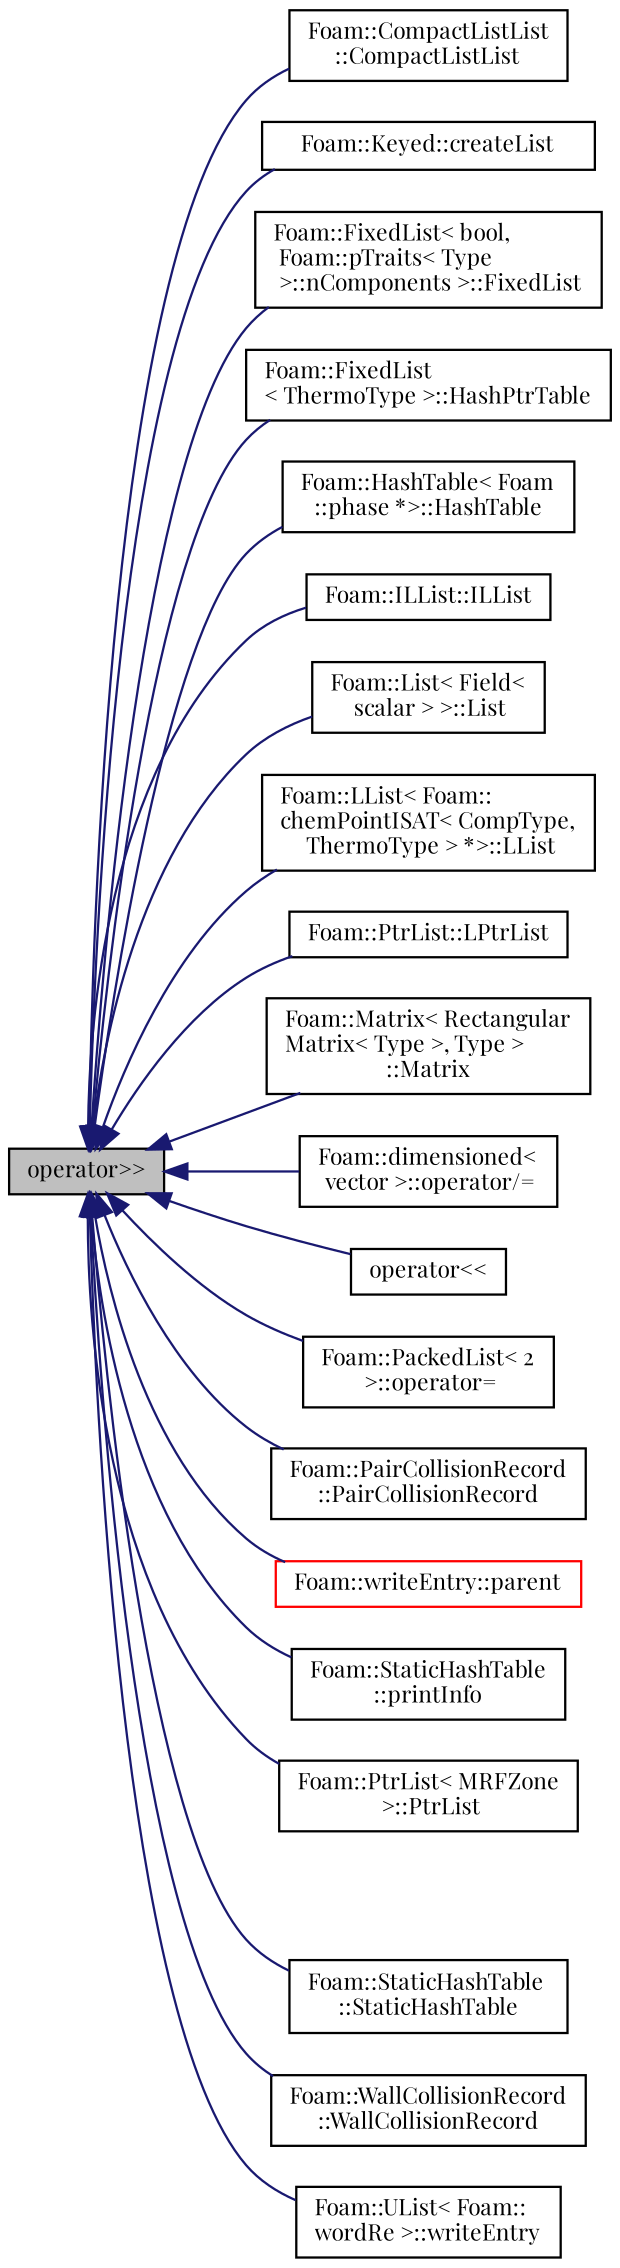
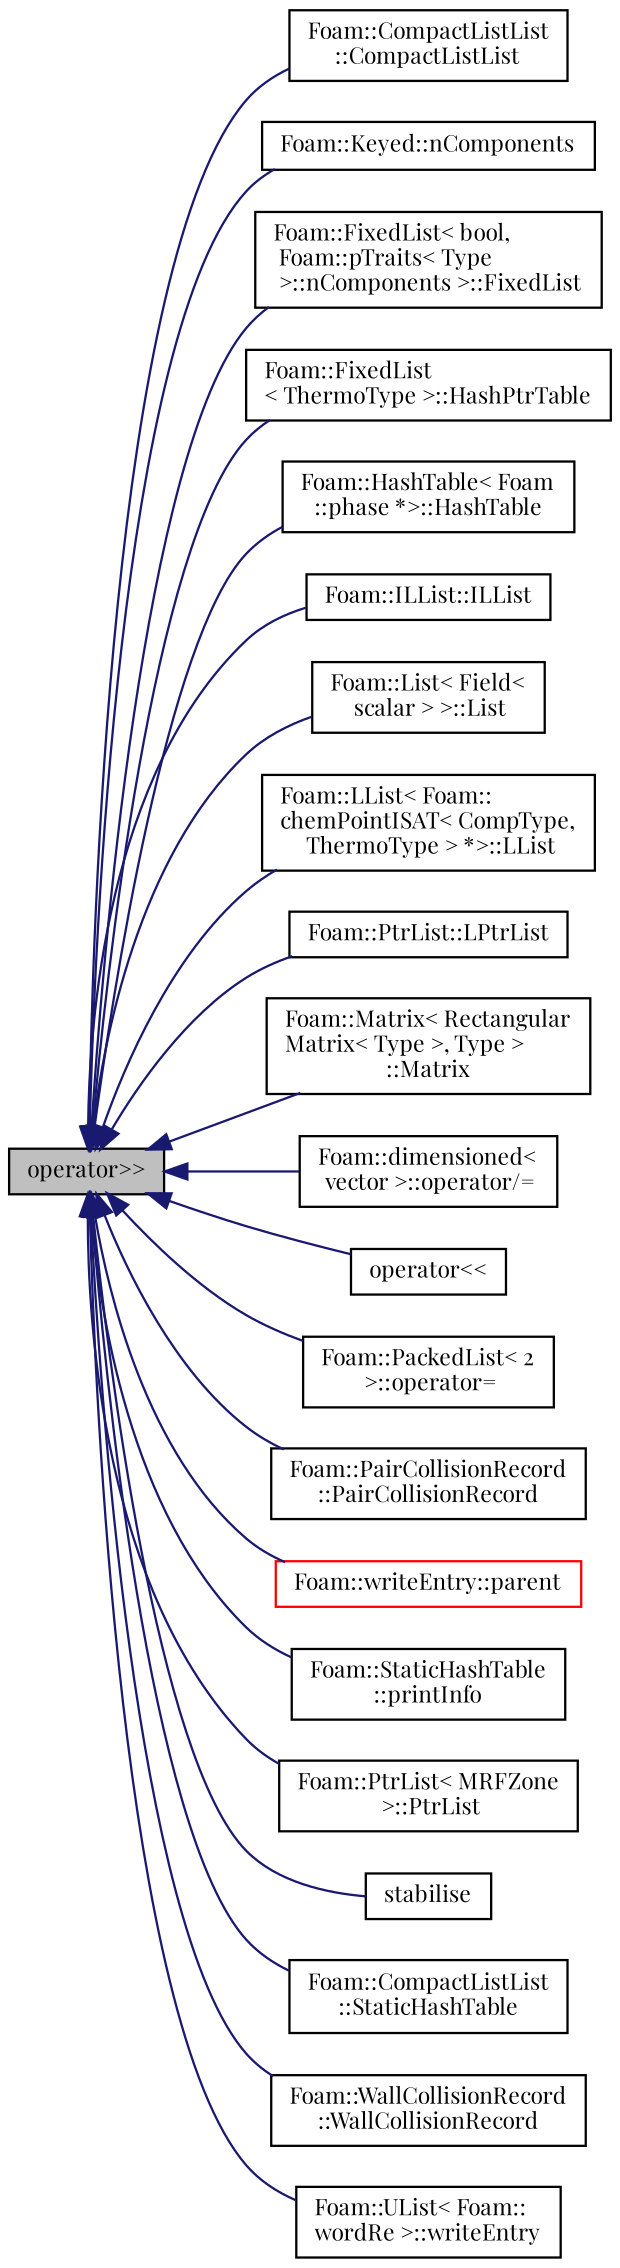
(428, 146) -> (428, 146)
none -> (428, 1896)
(428, 1997) -> (428, 1997)
